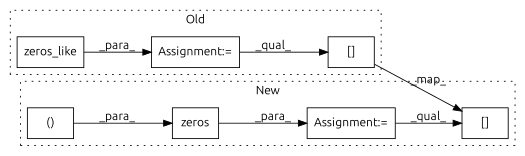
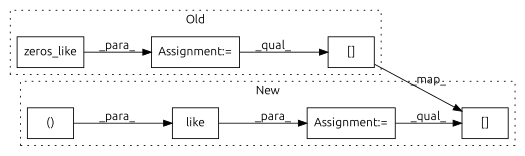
(195, 123) -> (195, 123)
